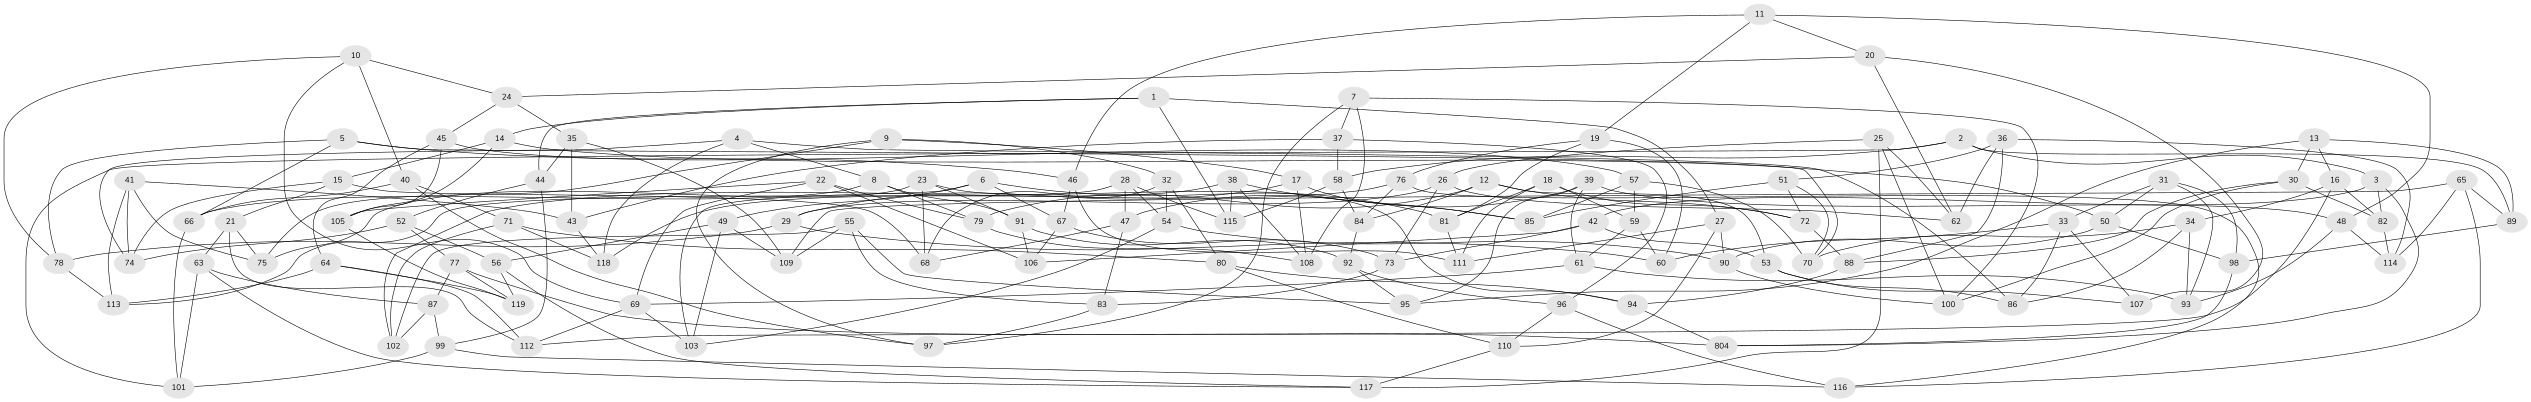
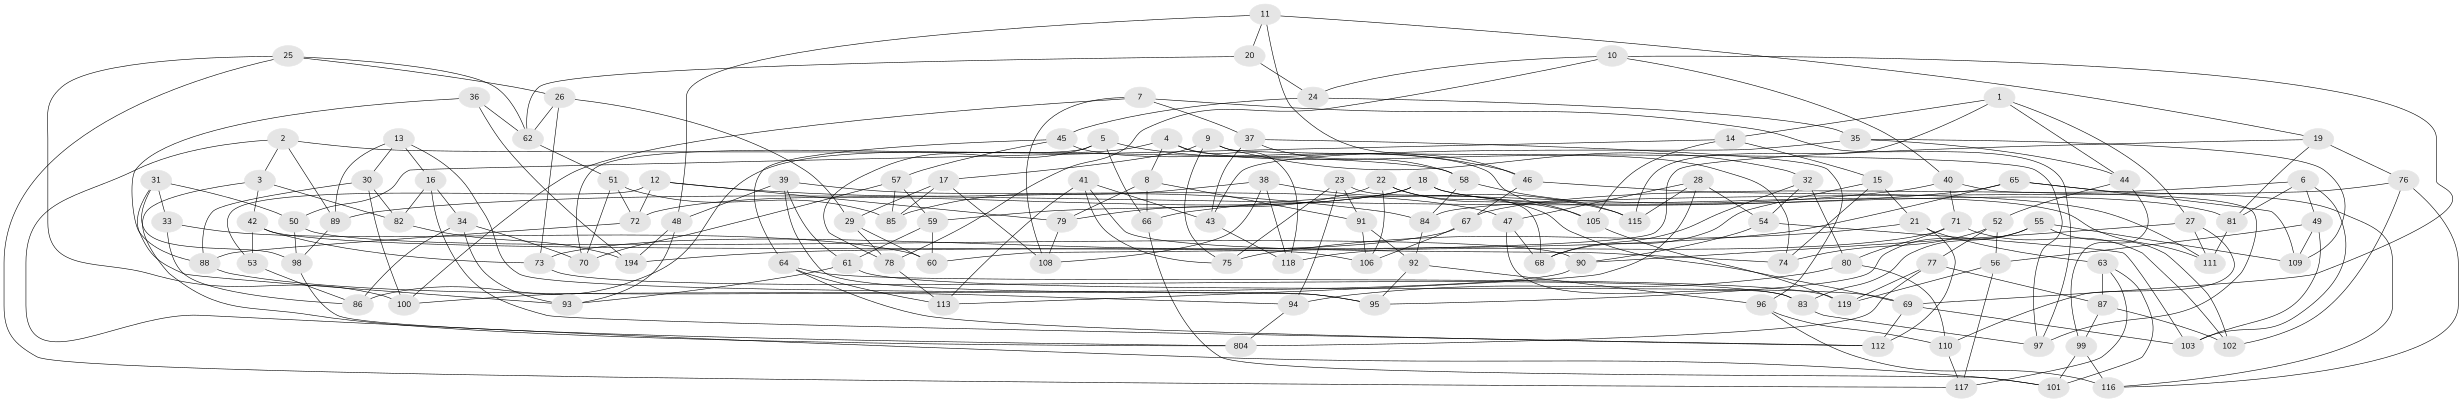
(1896, 168) -> (571, 160)
(2390, 263) -> (631, 263)
(2137, 305) -> none
